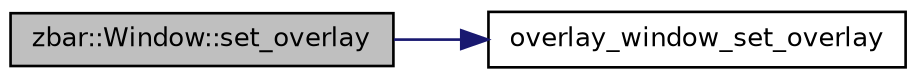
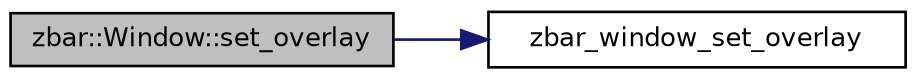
(697, 40) -> (697, 40)
